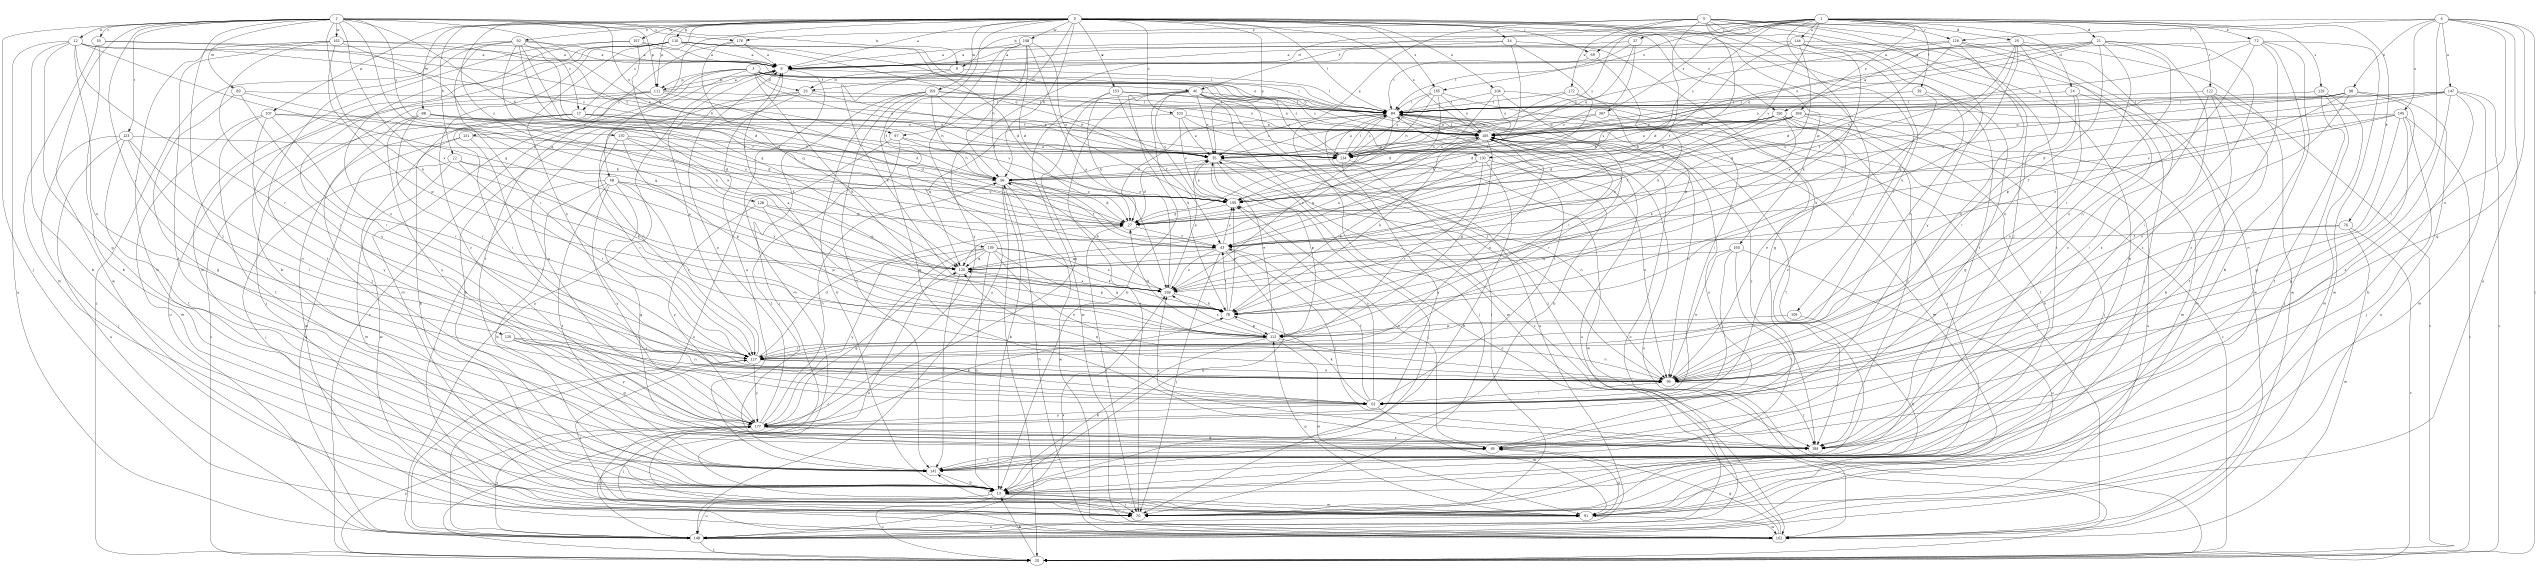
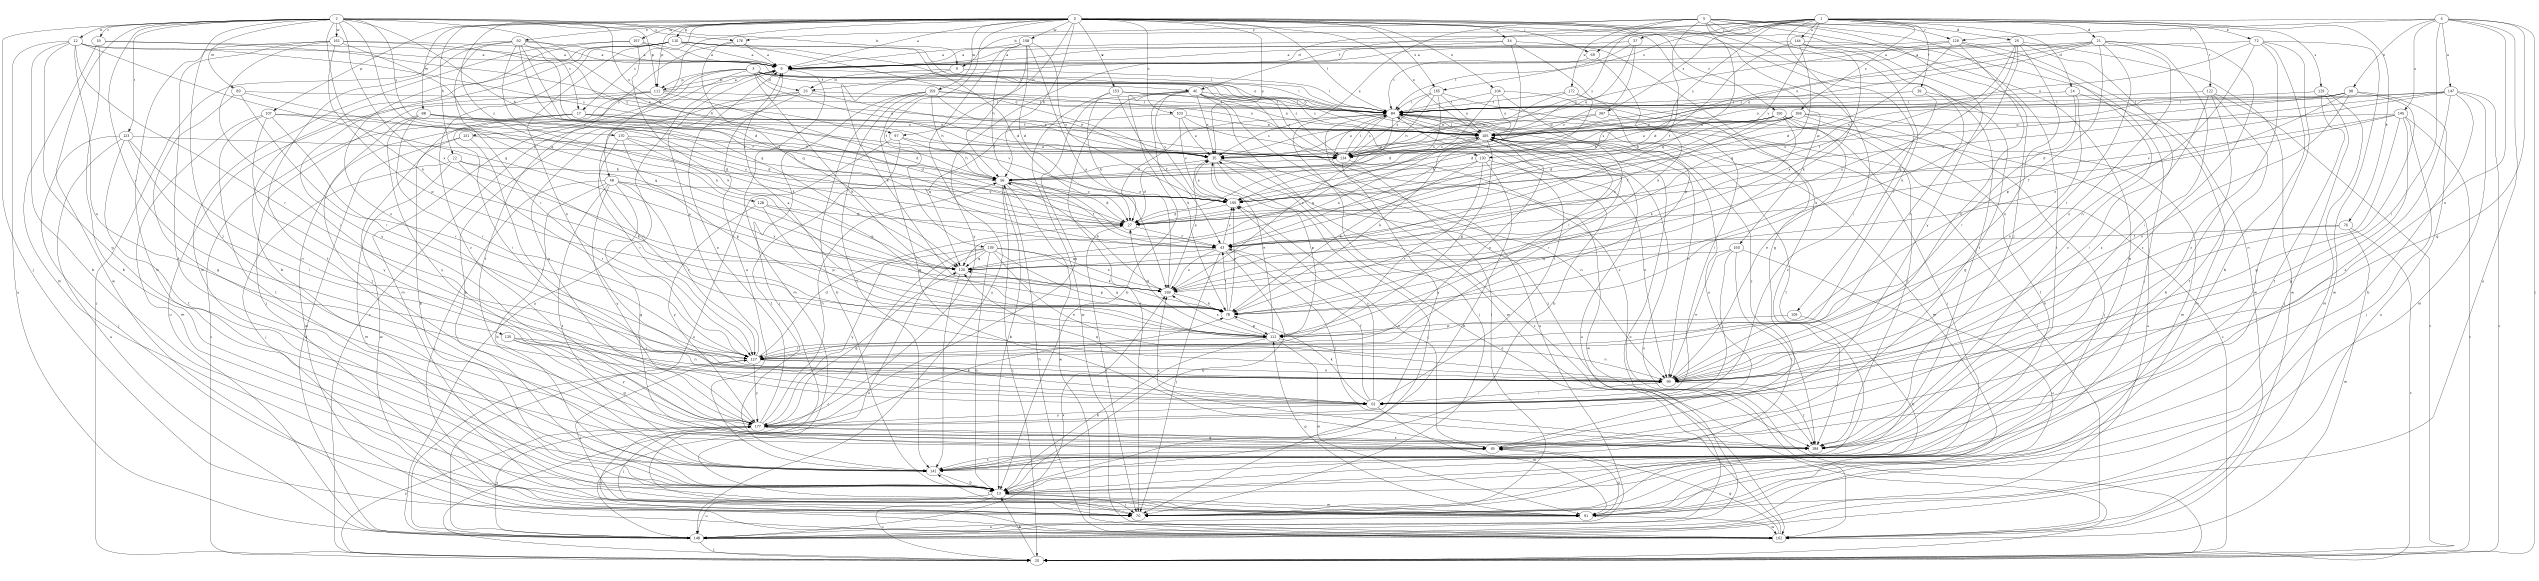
(1901, 62) -> (1431, 50)
(1438, 214) -> (1560, 215)
(1059, 281) -> none
